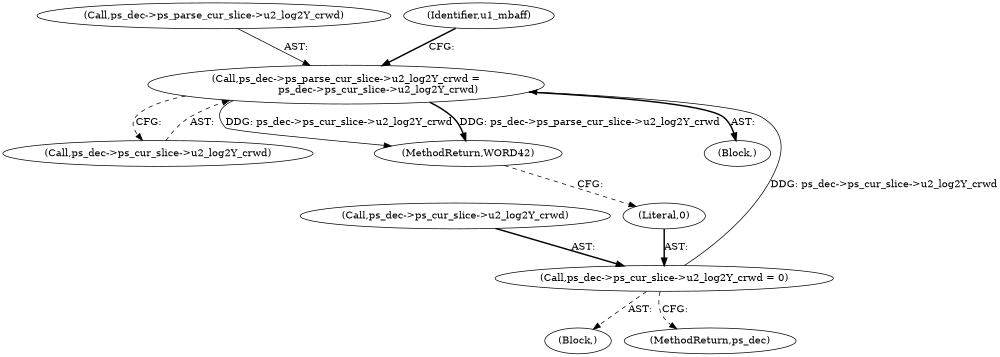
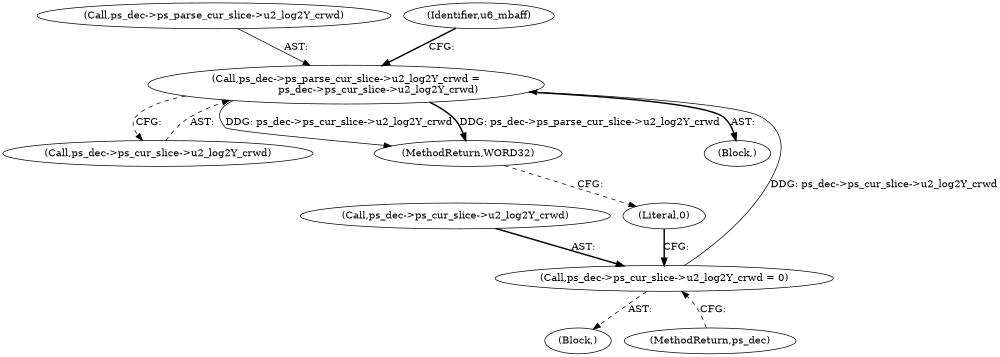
(479, 16) -> (479, 16)
(468, 153) -> (468, 153)
(678, 247) -> (678, 247)
(660, 310) -> (699, 311)
